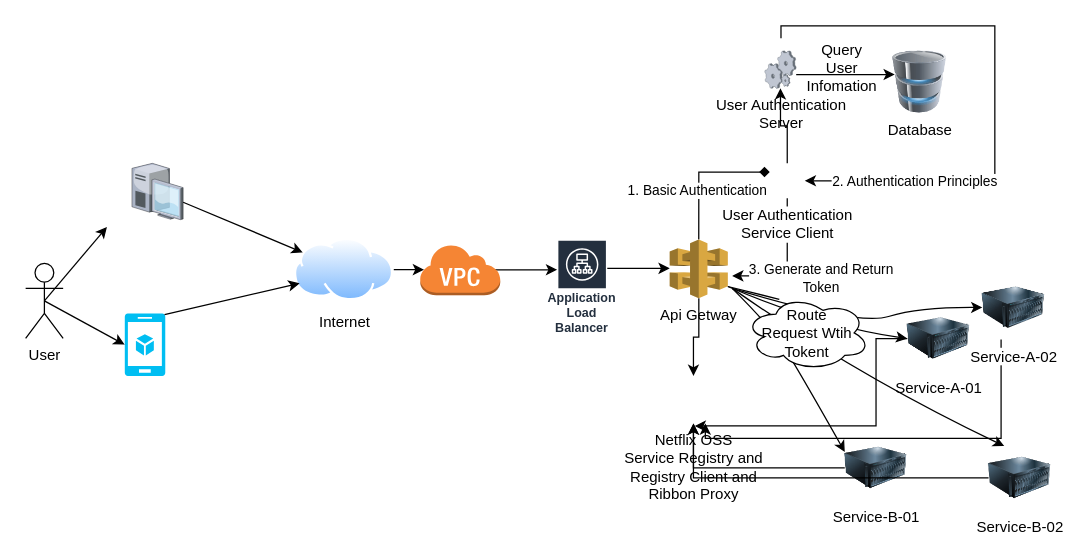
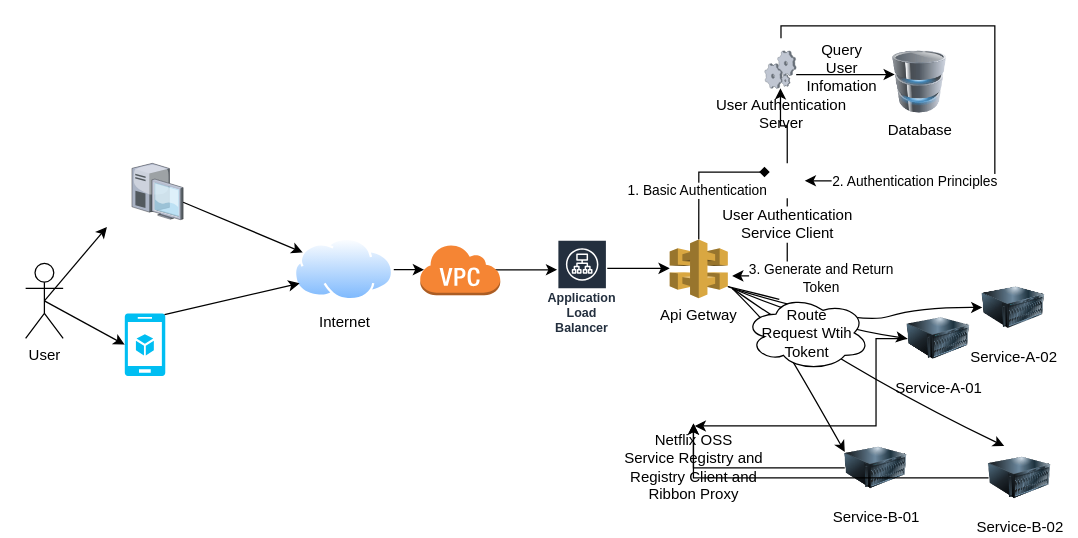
(699, 335) -> none
(840, 438) -> none
